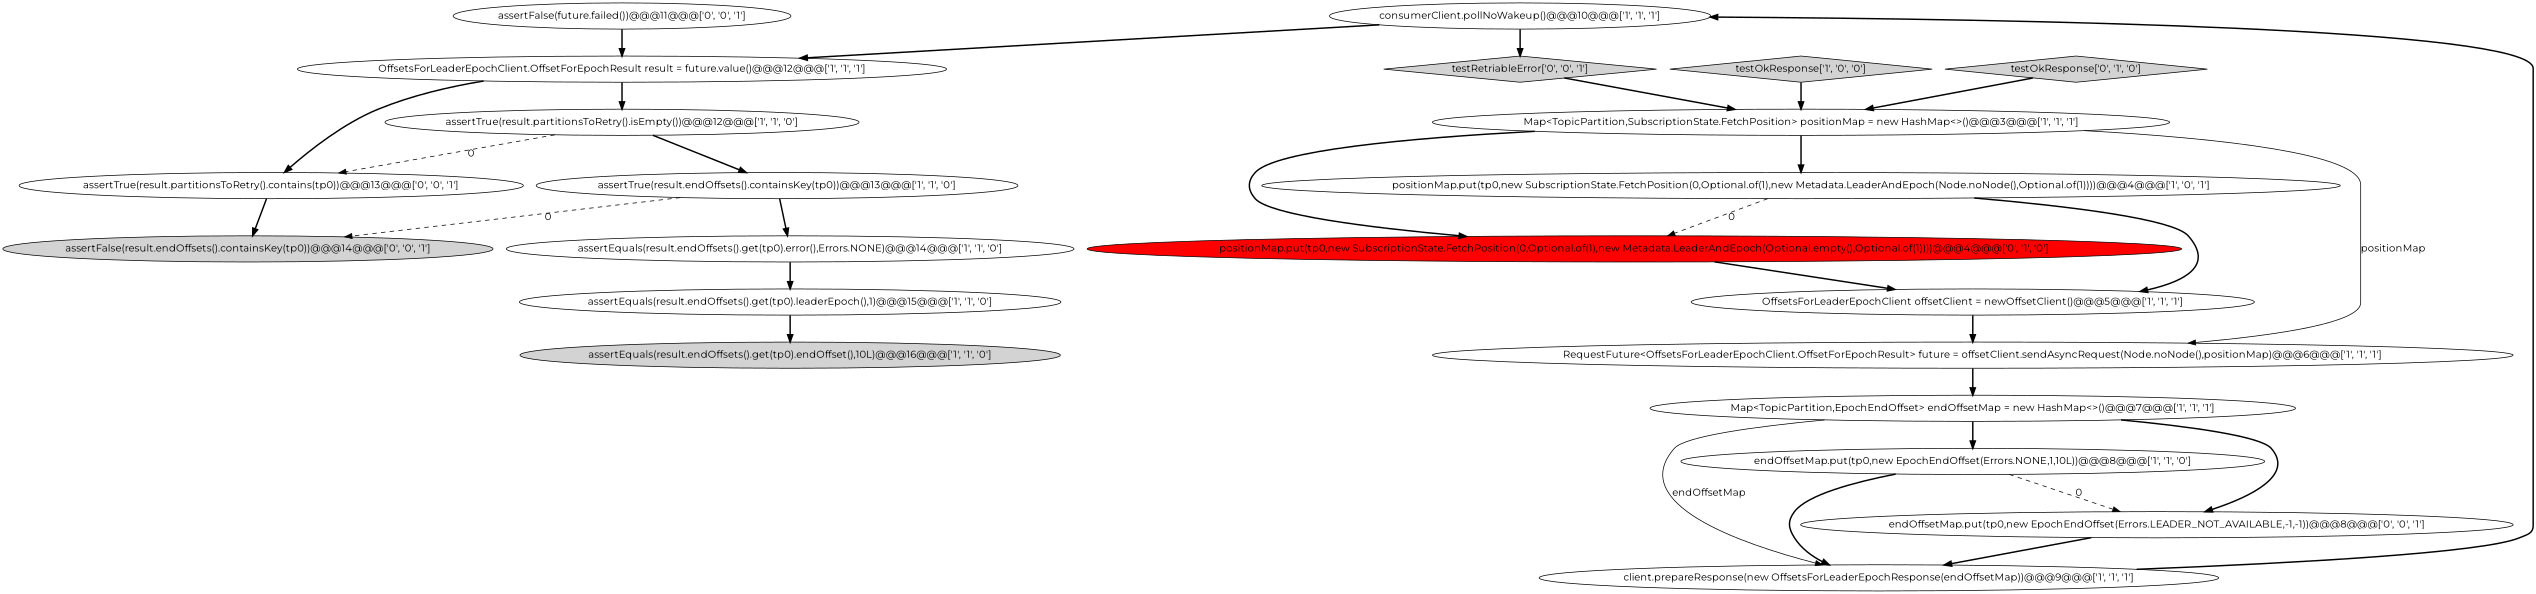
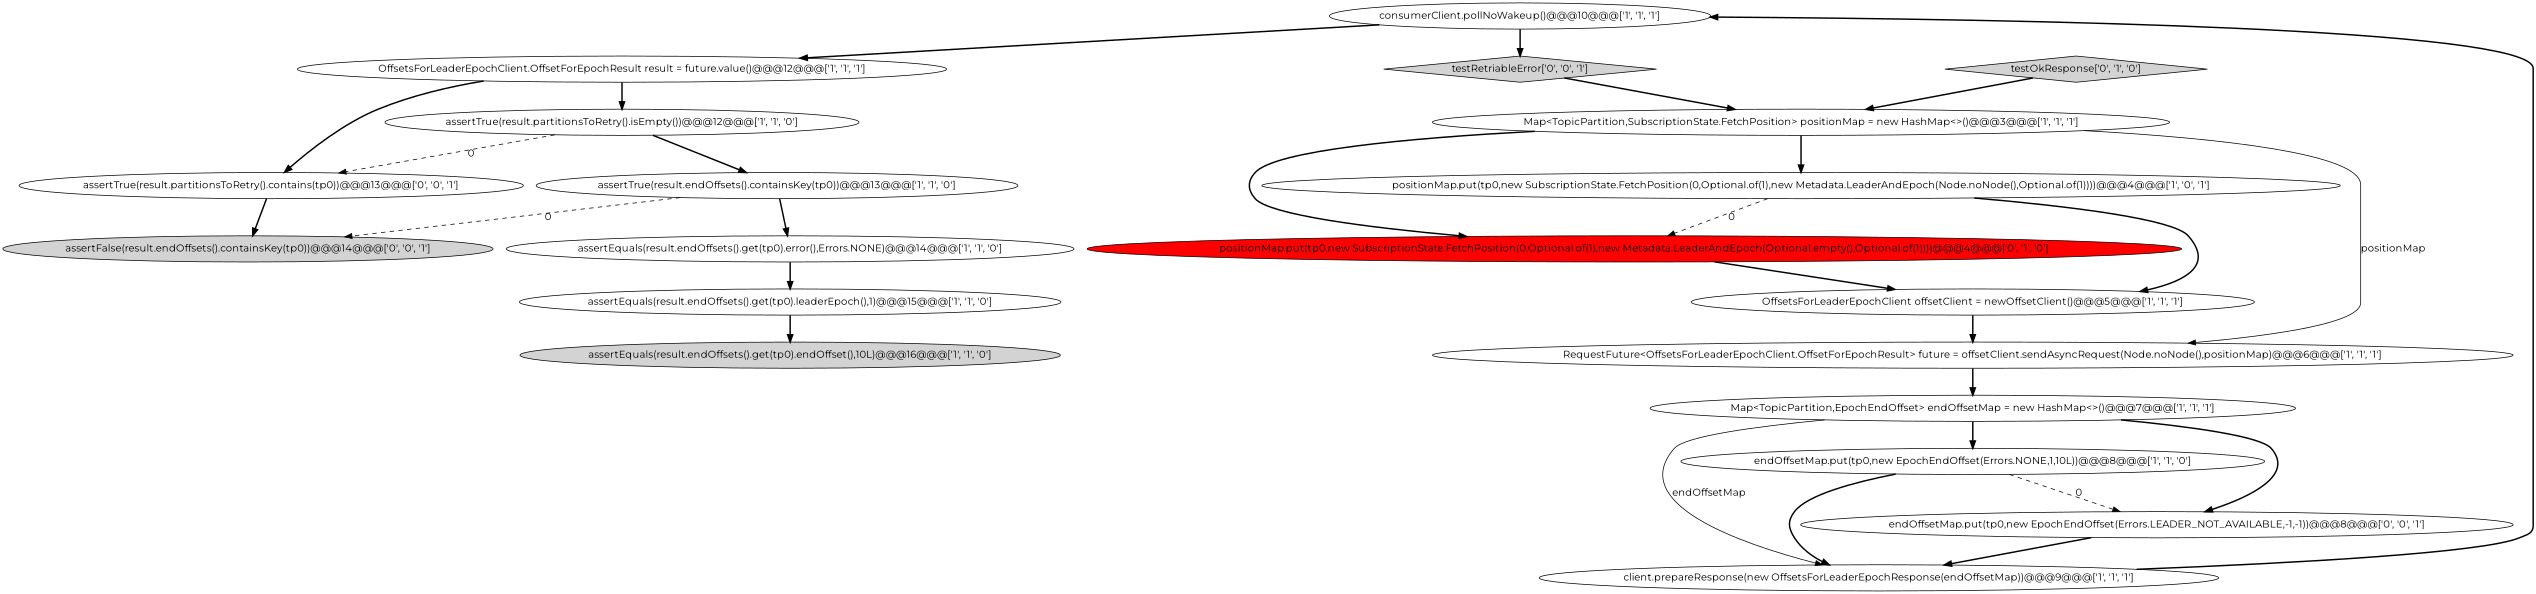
(622, 16) -> none
(1801, 69) -> none
